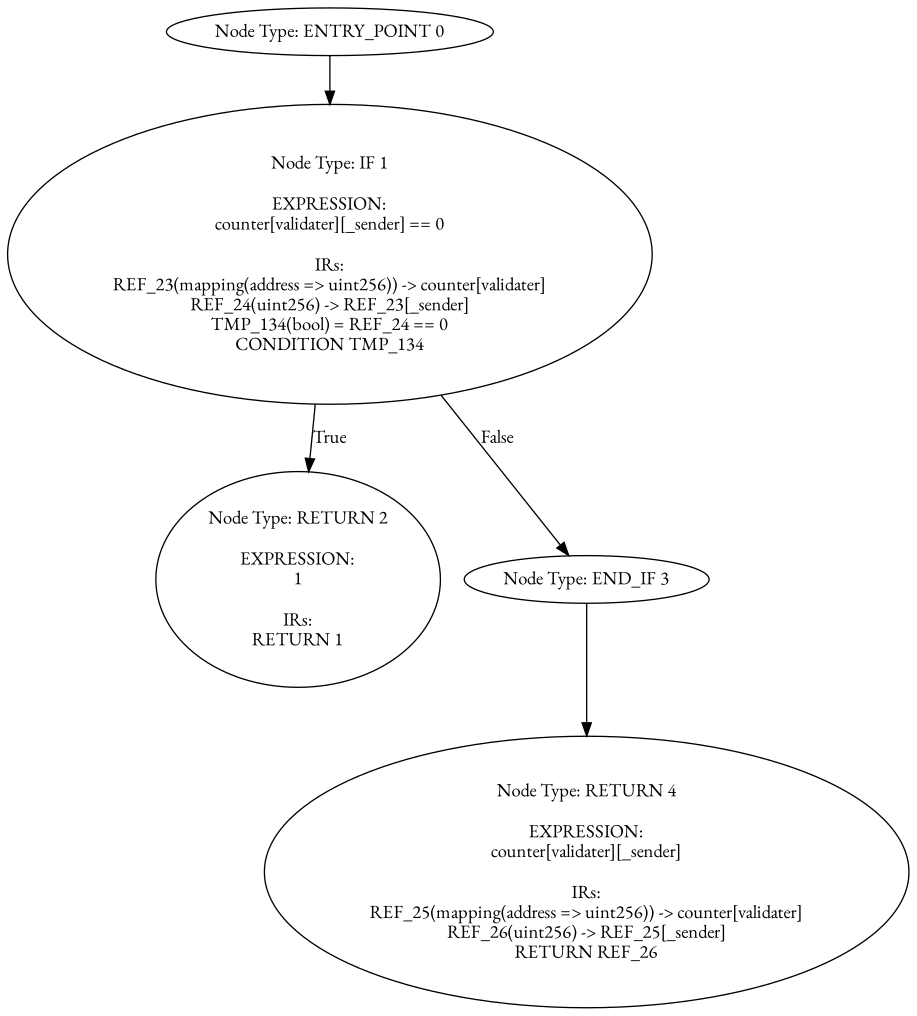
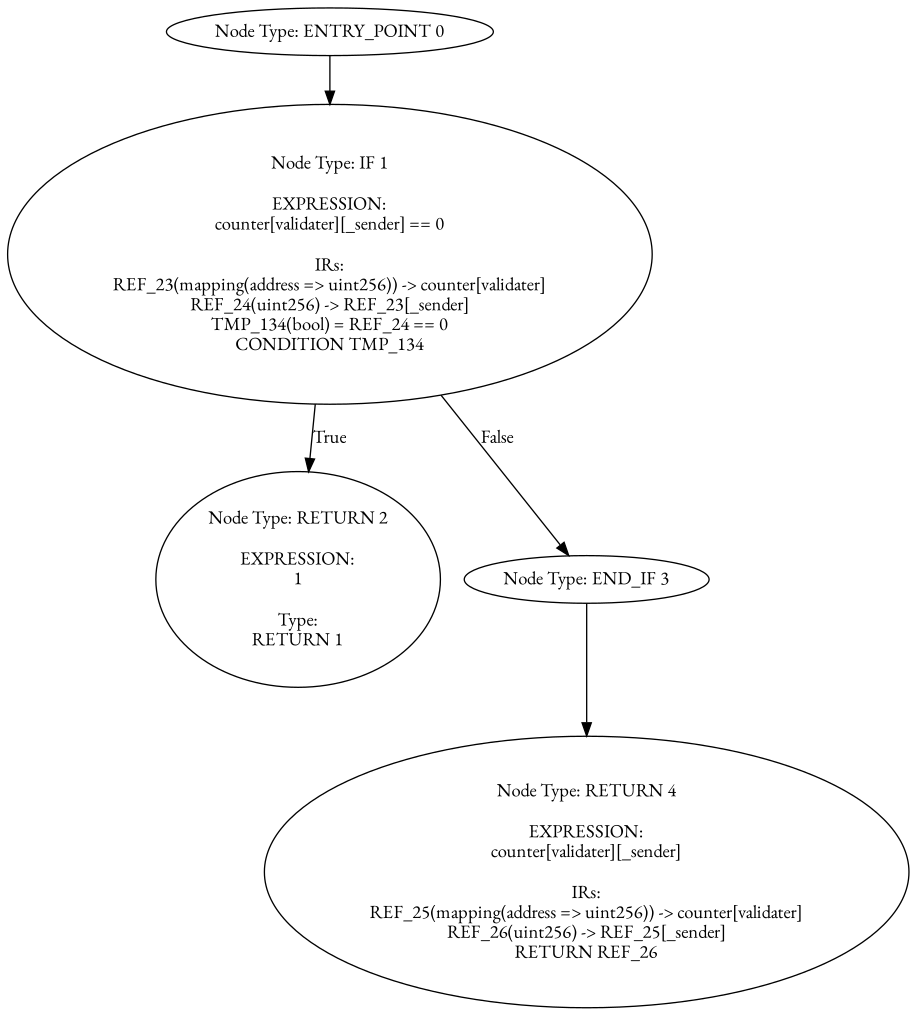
(298, 579) -> (298, 579)
